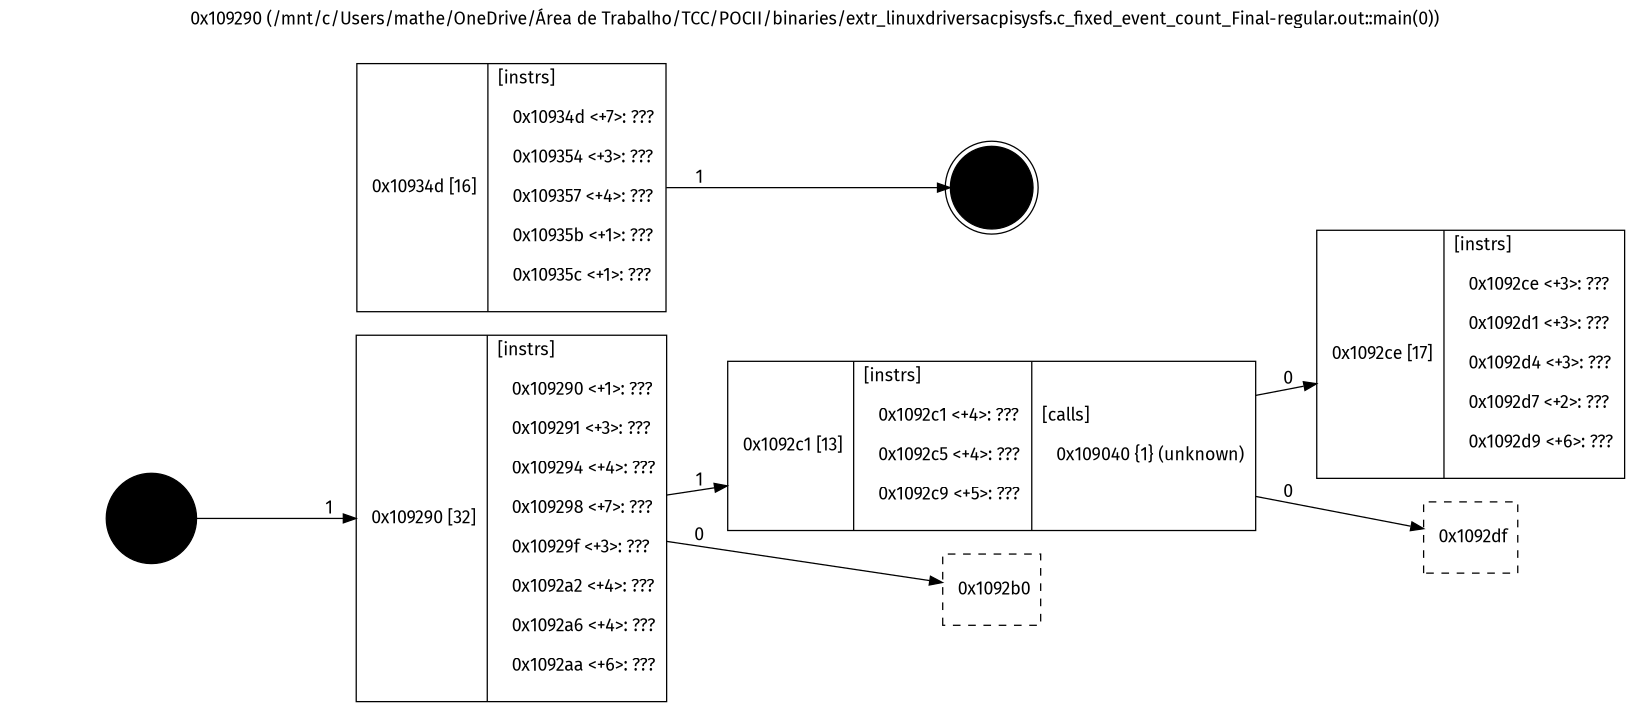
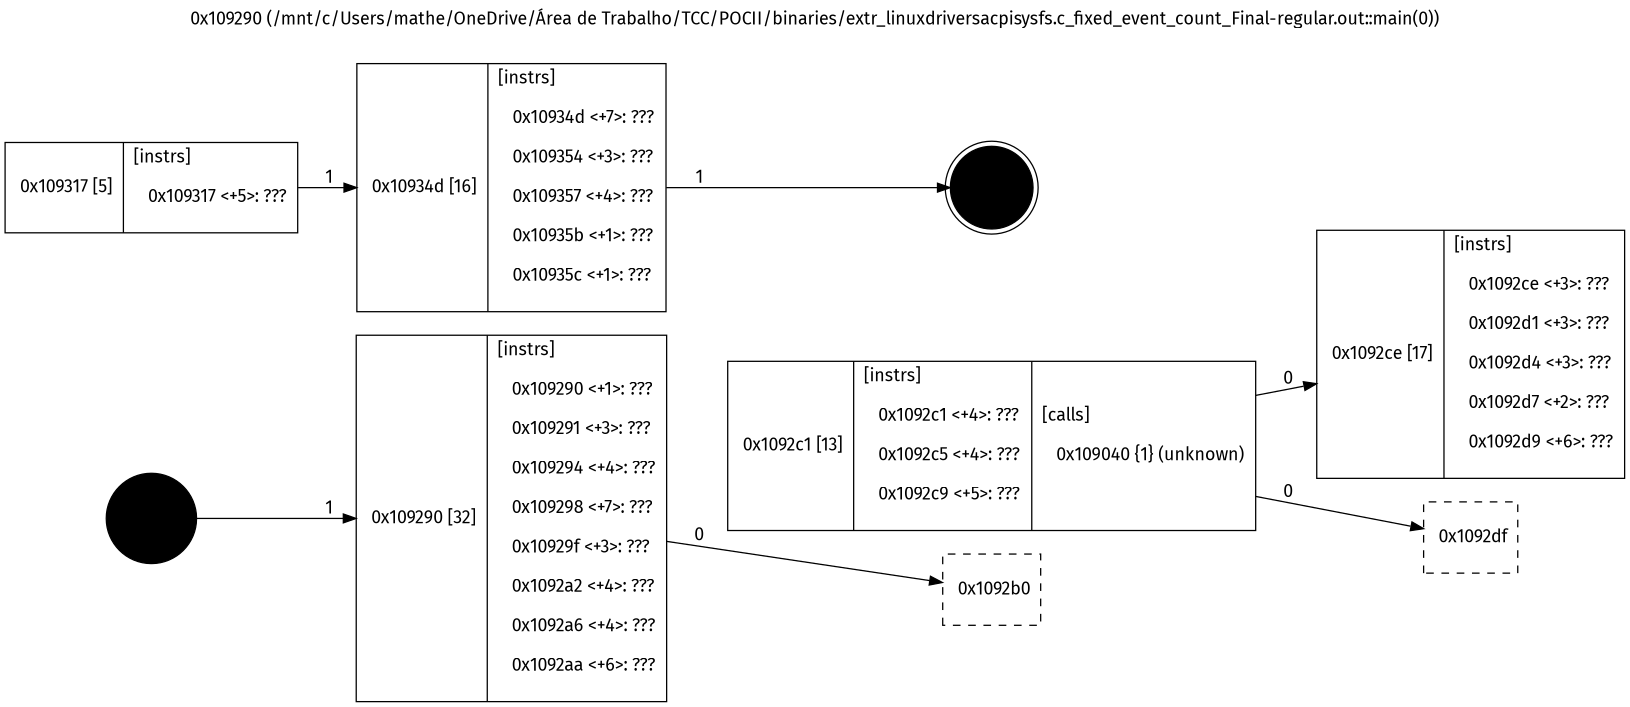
none -> (151, 188)
(691, 491) -> none
